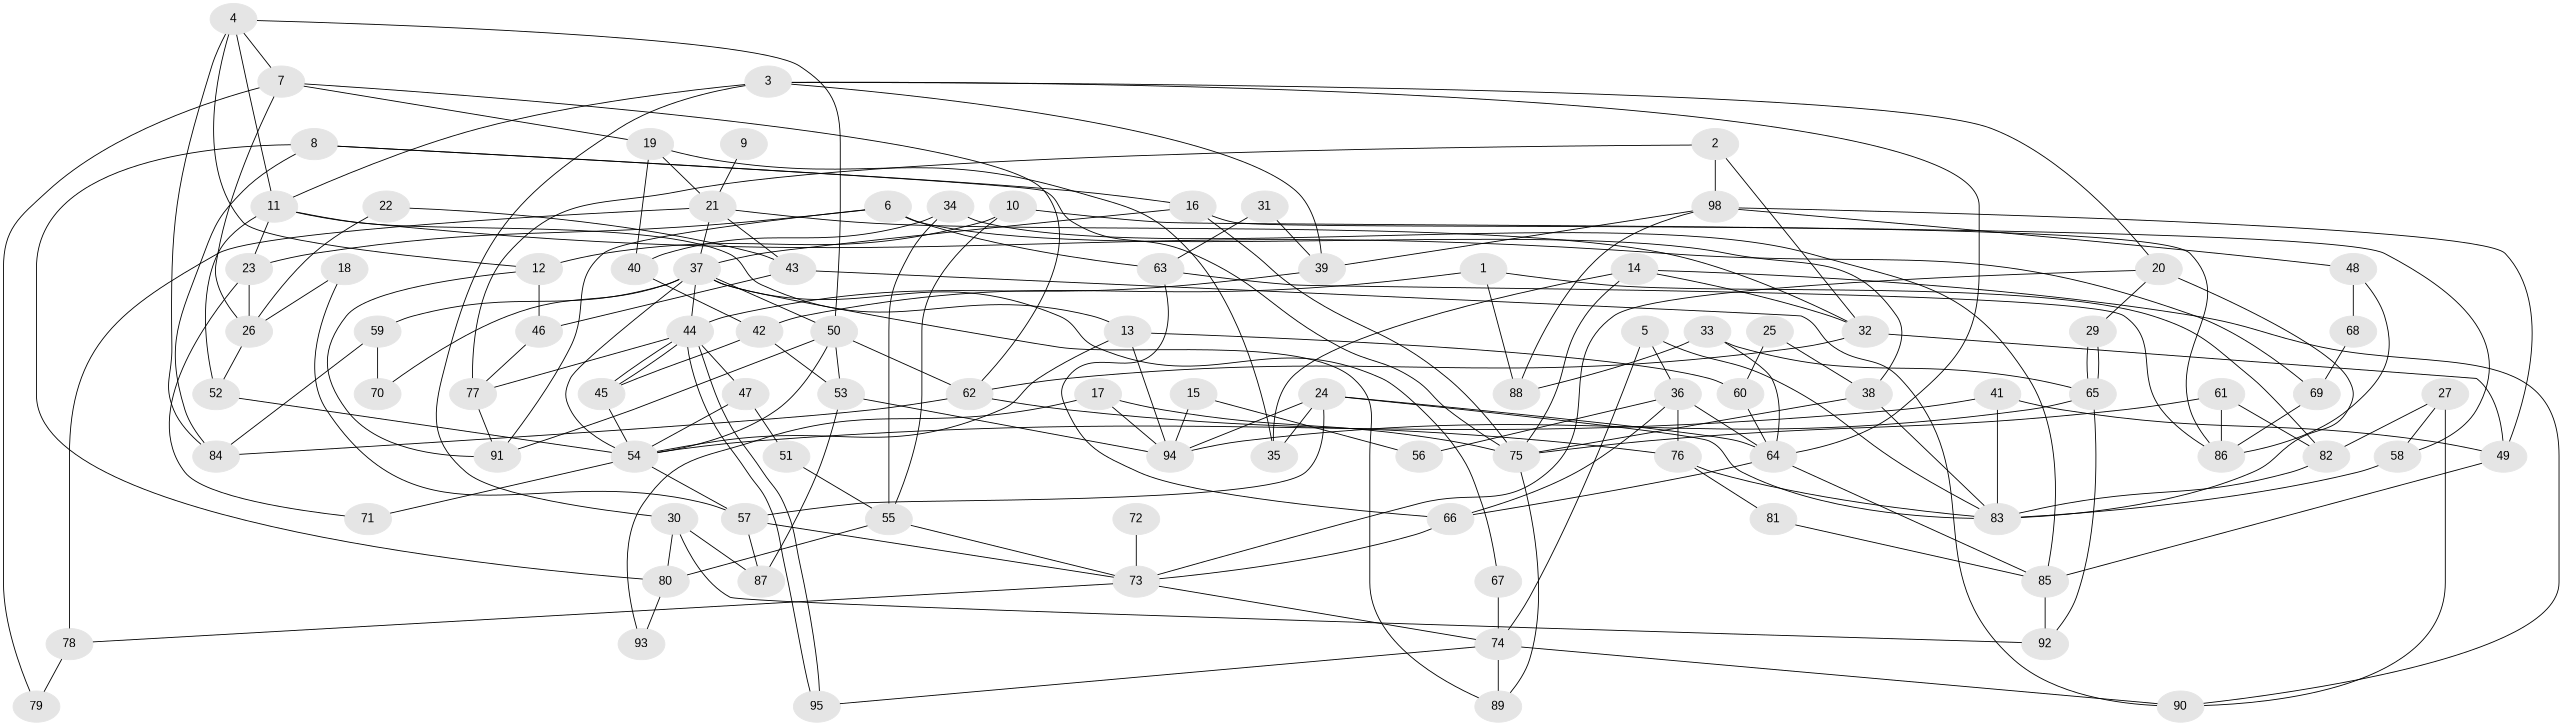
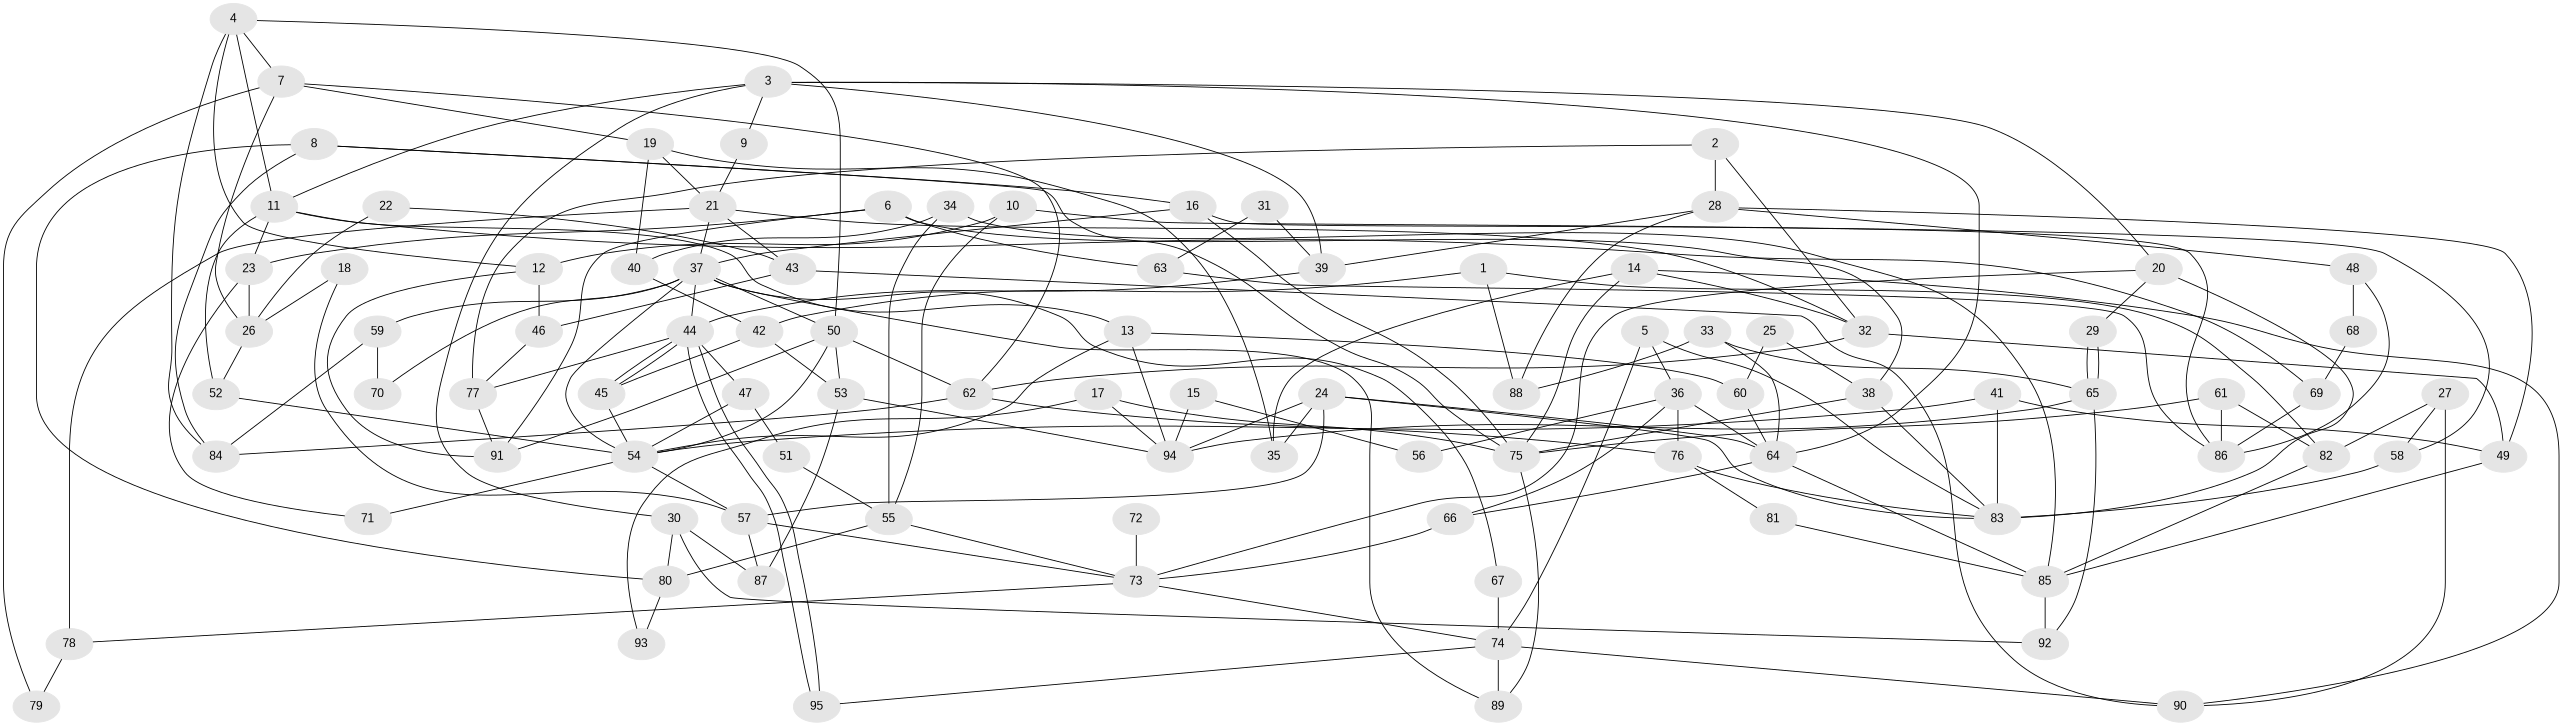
none -> (756, 113)
(1715, 207) -> (1715, 207)
(1136, 471) -> none
(2164, 492) -> (2186, 519)
